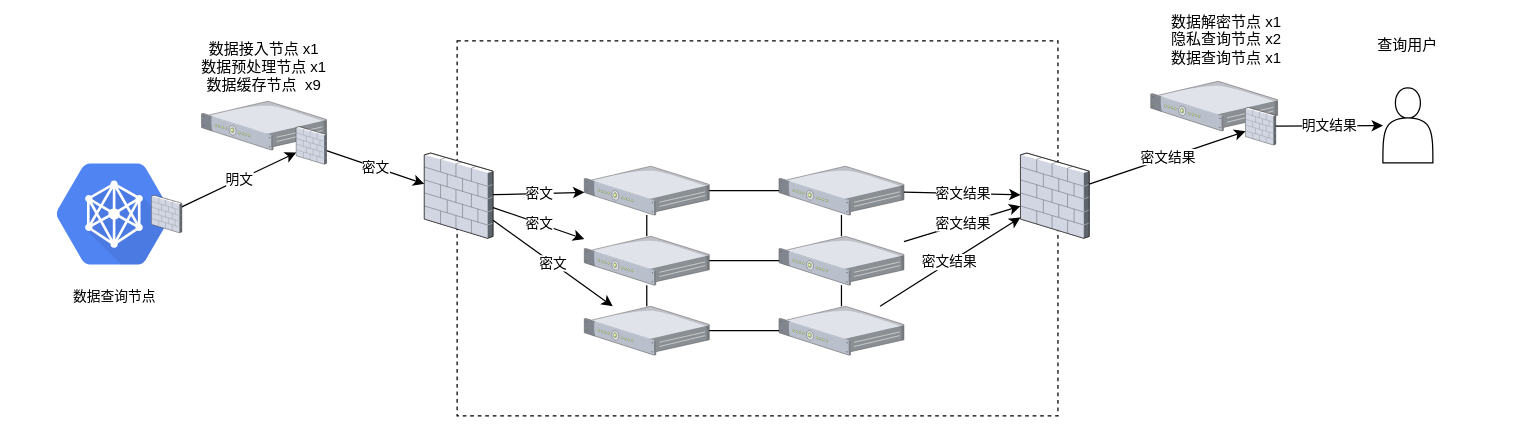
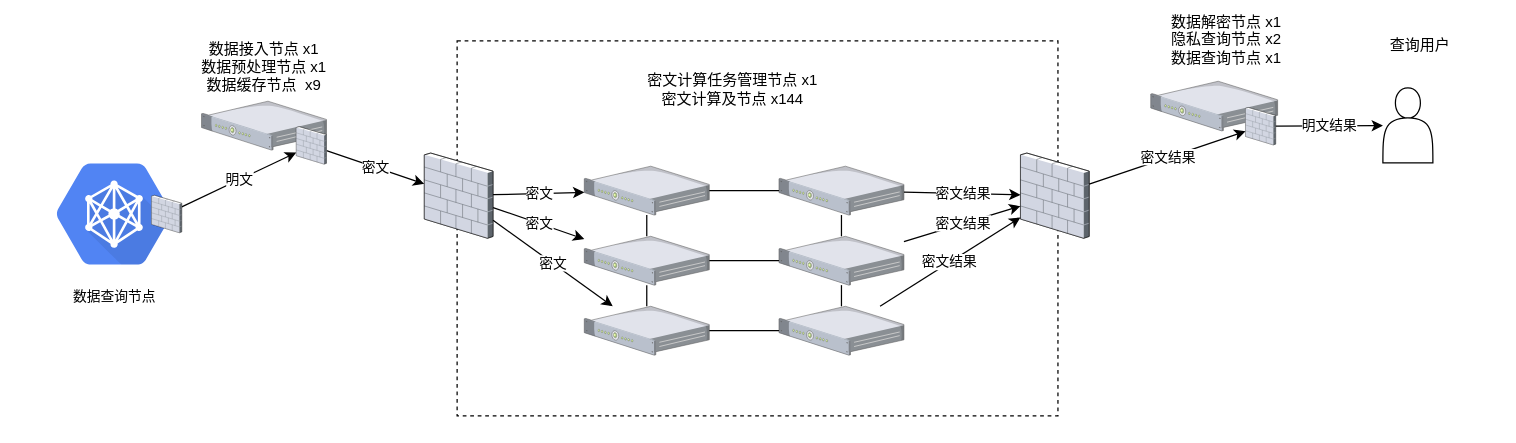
(1408, 46) -> (1421, 46)
none -> (733, 89)
